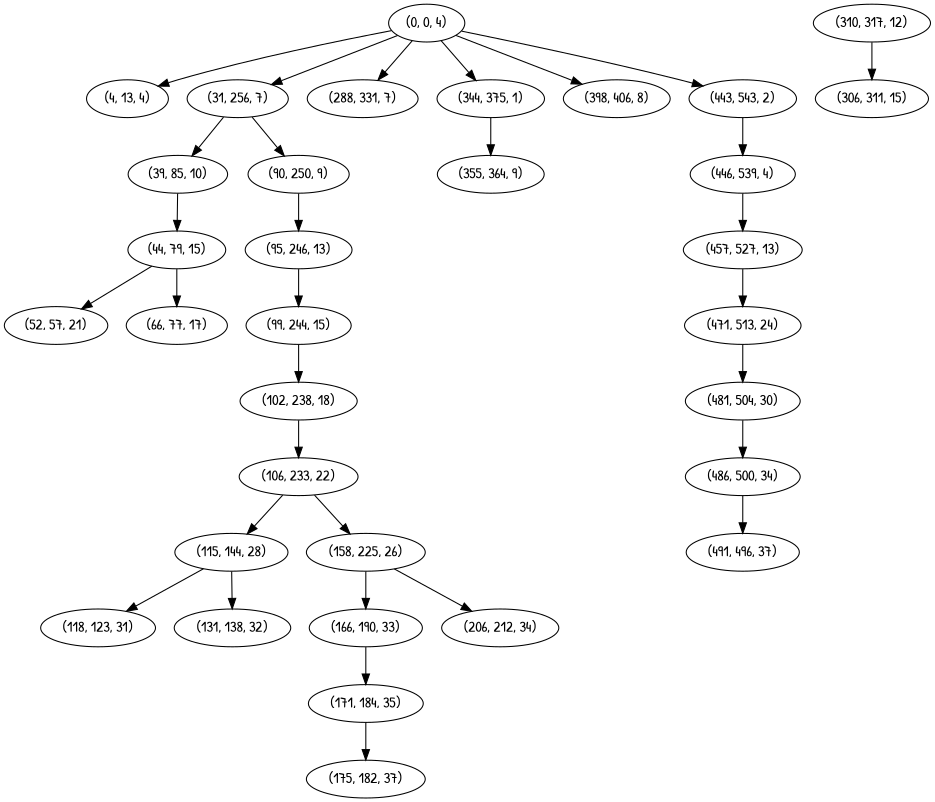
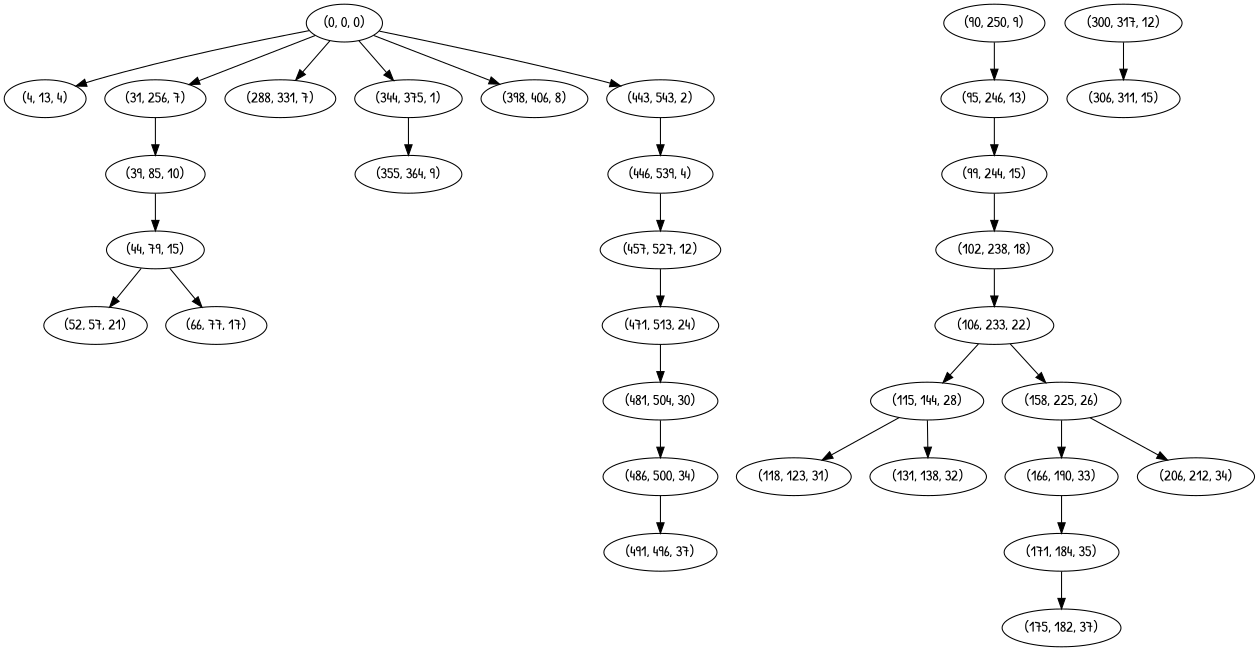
(427, 23) -> (344, 23)
(872, 23) -> (1123, 23)
(265, 133) -> none
(743, 250) -> (660, 250)
